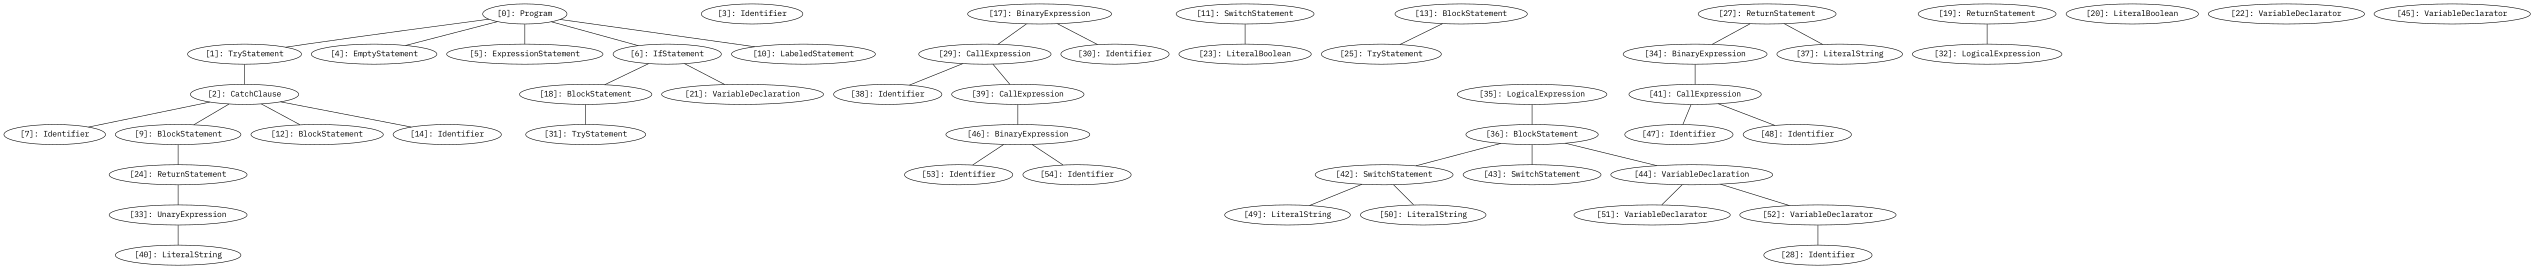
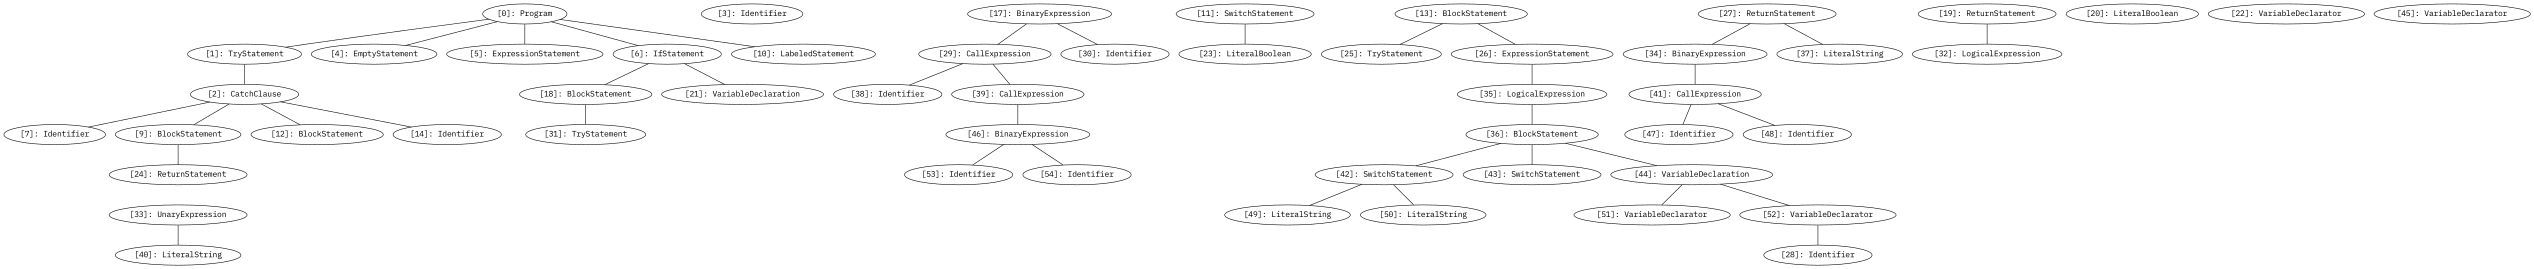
none -> (1532, 54)
(178, 195) -> none
